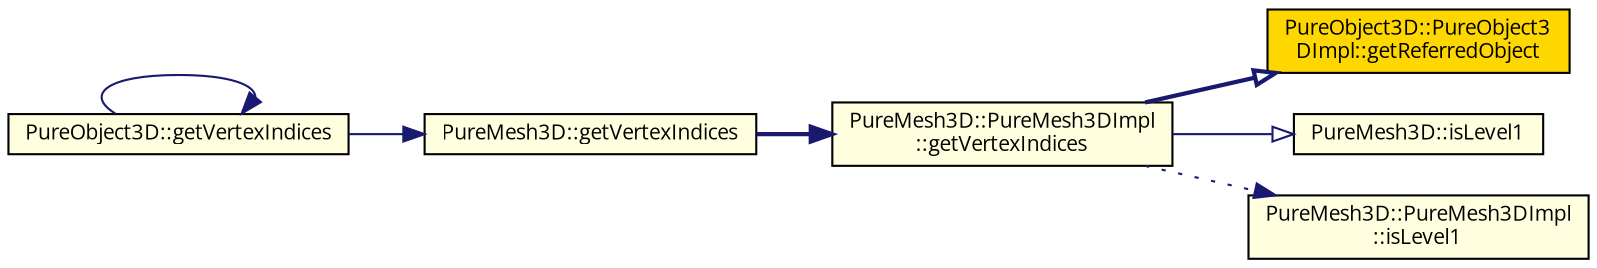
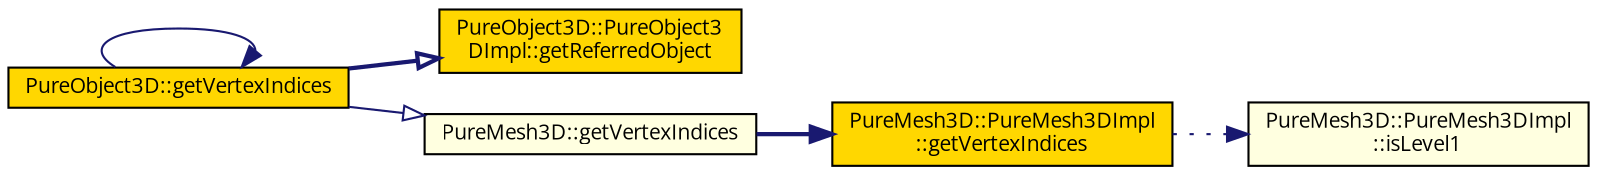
(1200, 90) -> (383, 65)
(179, 134) -> (179, 88)
(376, 134) -> (376, 110)
(1002, 134) -> (1002, 134)
(1419, 134) -> none
